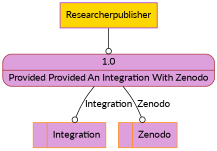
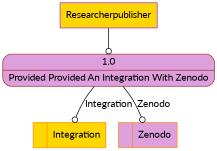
(70, 135) -> (70, 135)
